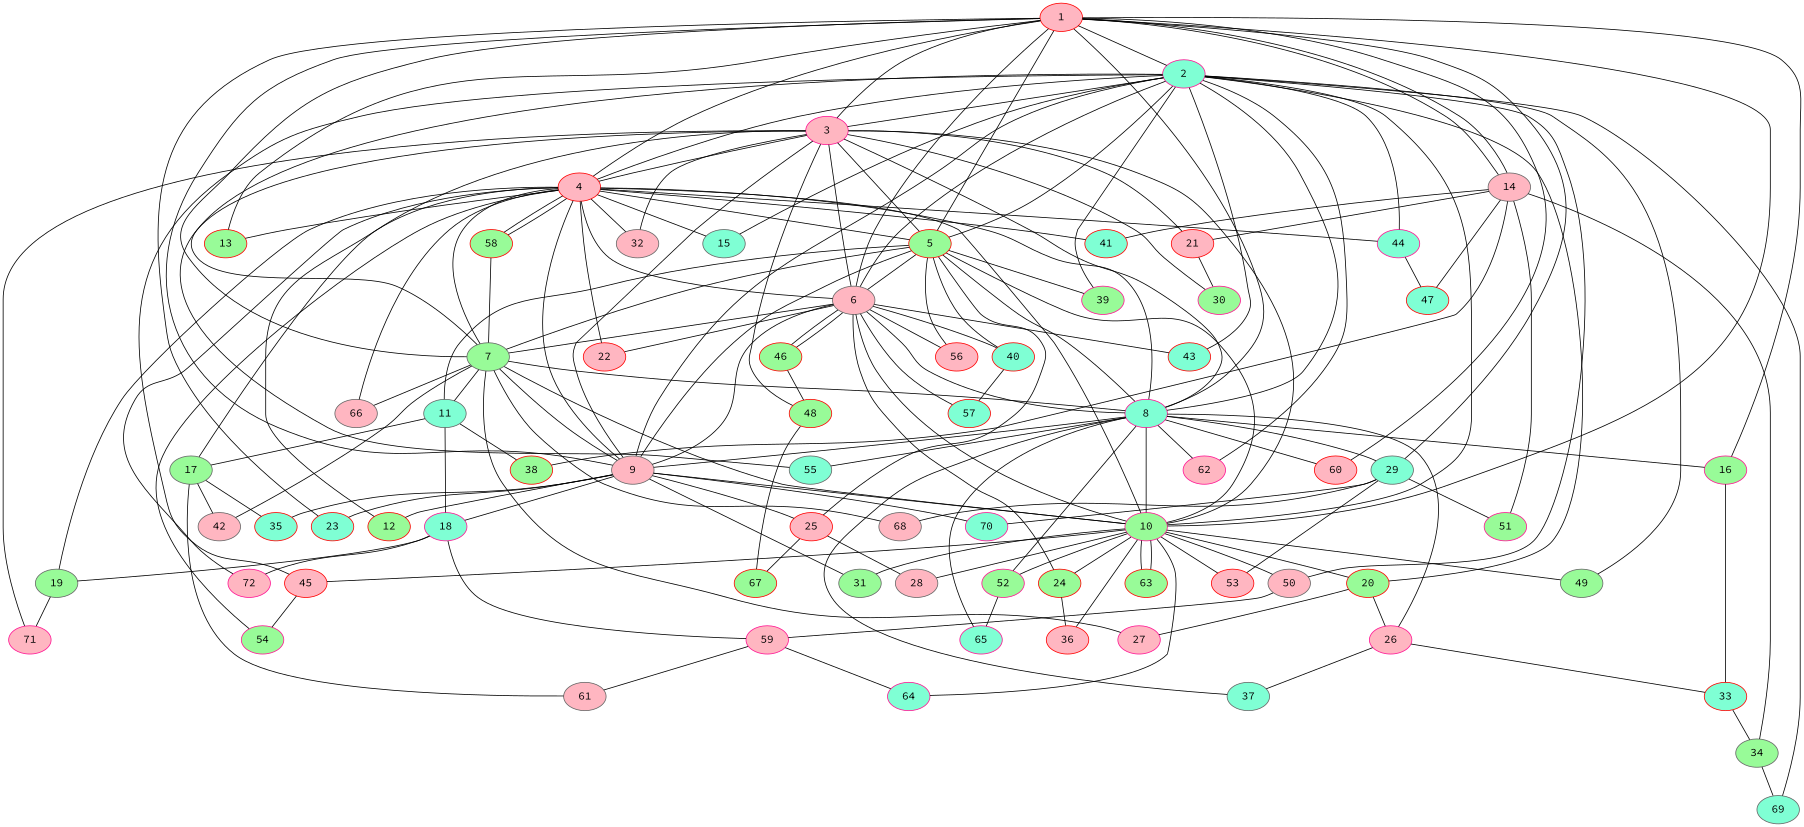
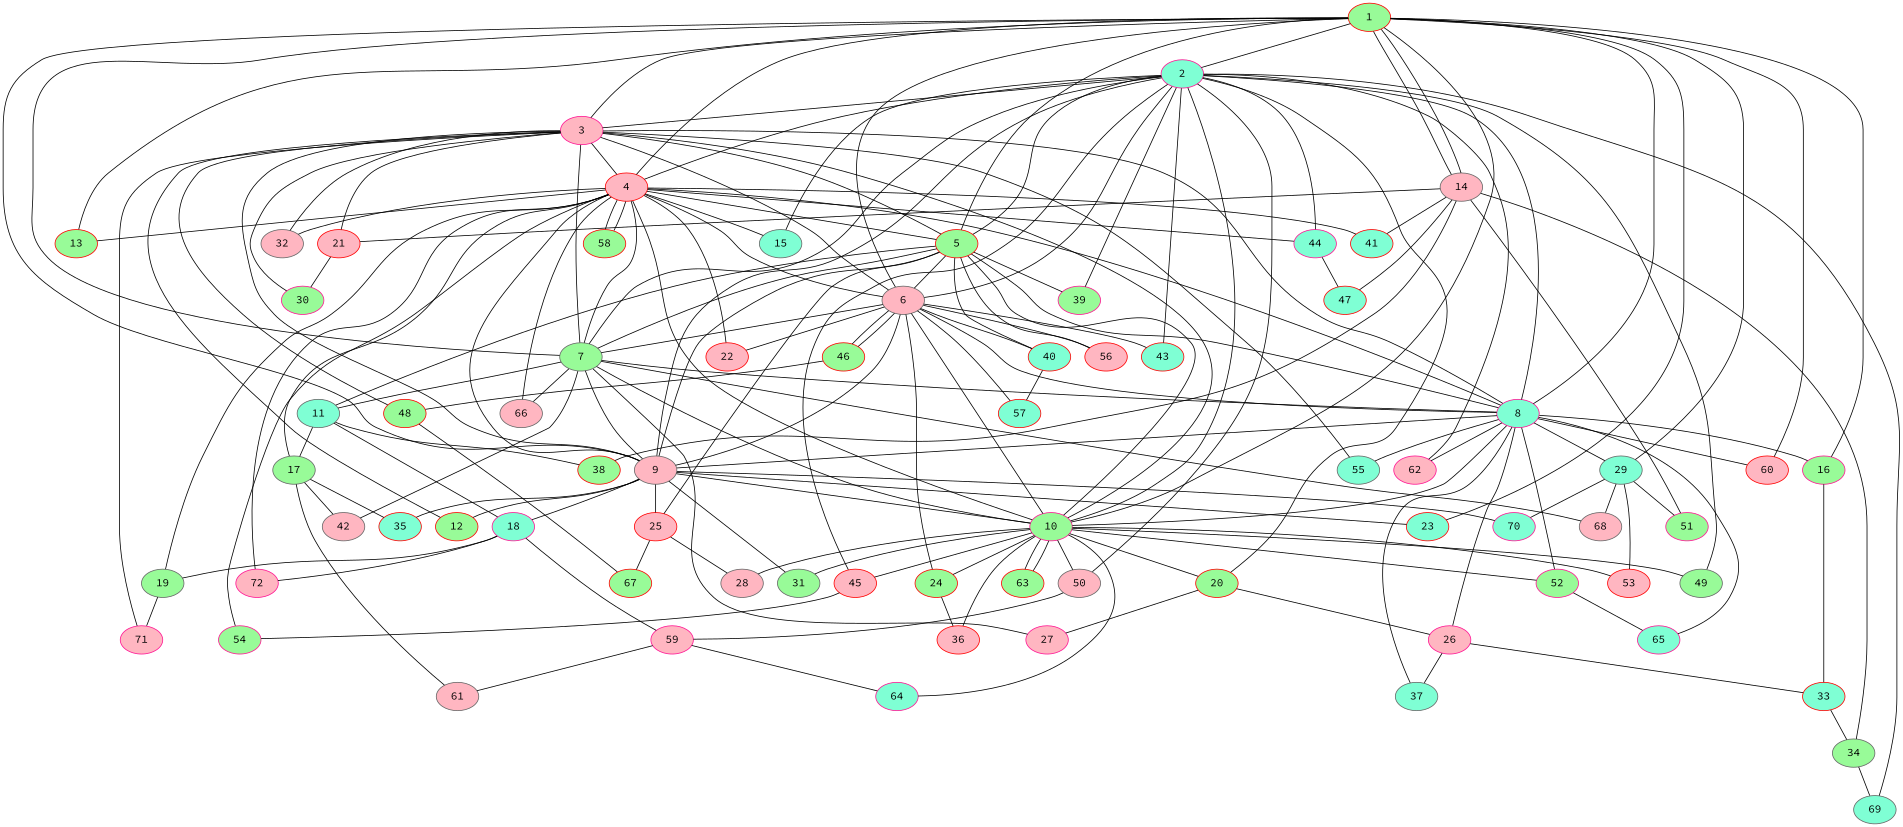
(1061, 17) -> (1369, 17)
(490, 300) -> (576, 244)
